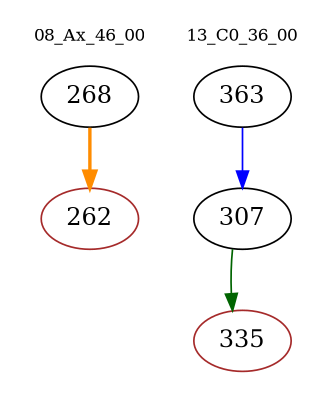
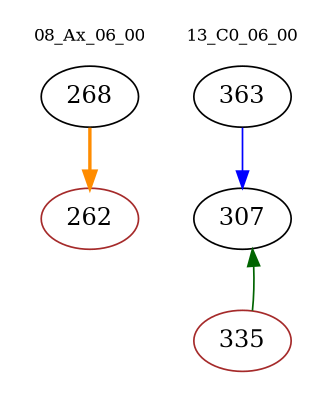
(90, 36) -> (90, 36)
(243, 36) -> (243, 36)
(231, 271) -> (254, 289)
